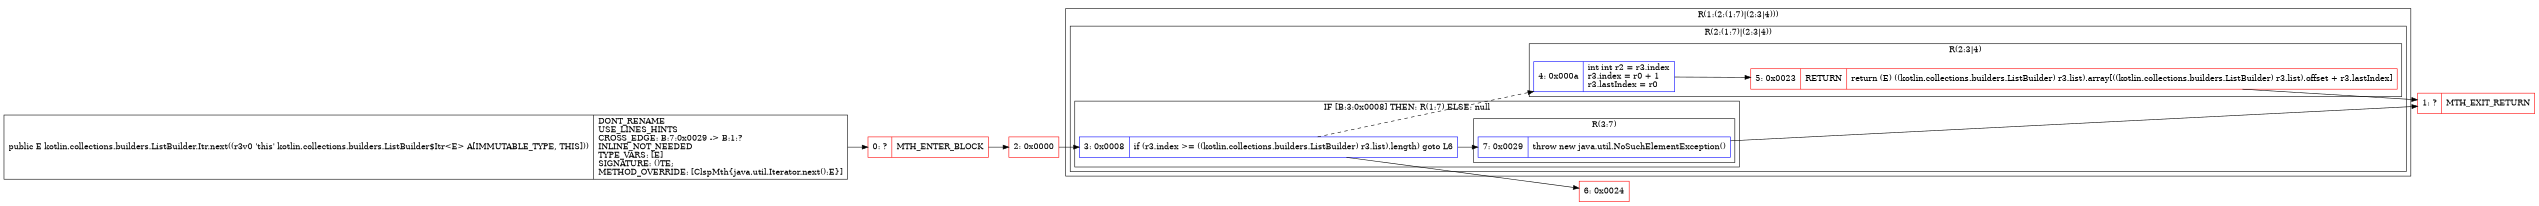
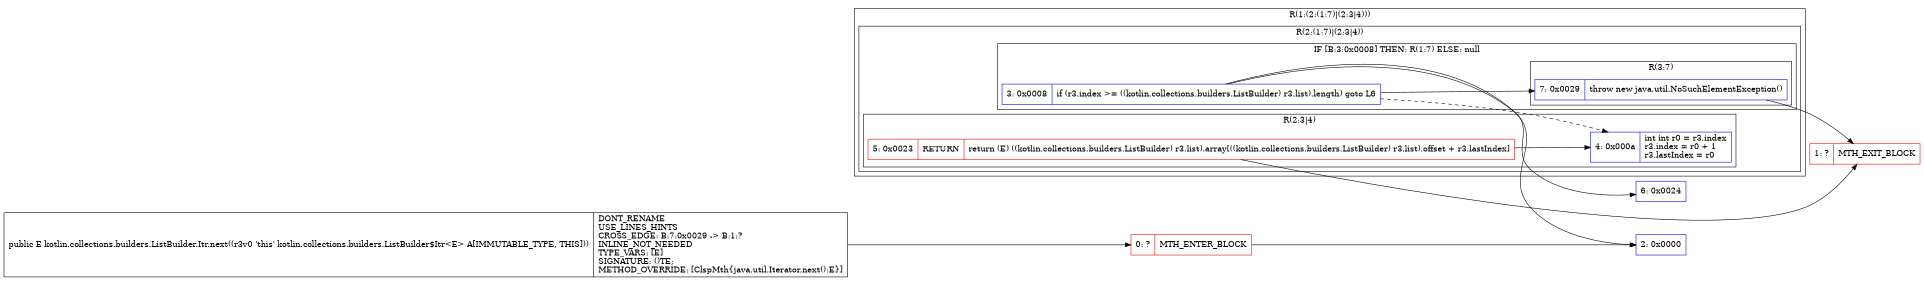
(1629, 68) -> (1686, 138)
(1710, 77) -> (1550, 148)
(2488, 103) -> (1877, 154)
(1034, 147) -> (1661, 245)
(1066, 147) -> (1526, 140)
(1604, 191) -> (1661, 191)
